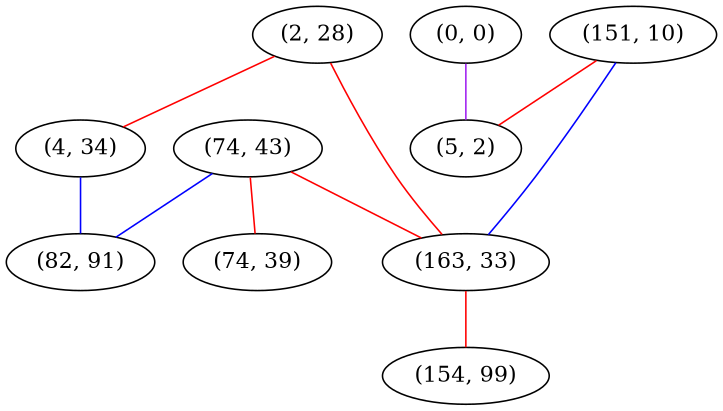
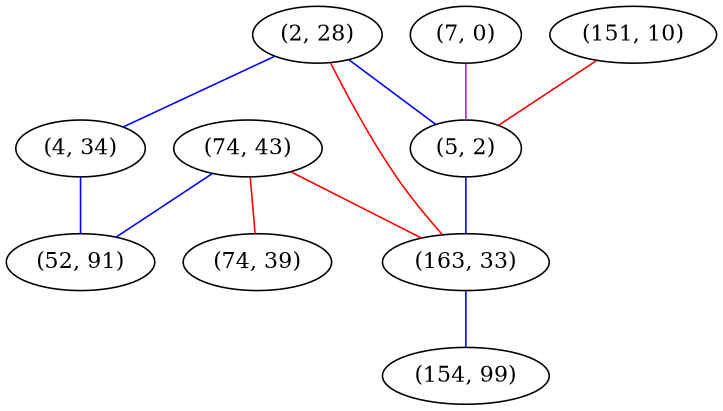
(466, 35) -> (466, 35)
(199, 92) -> (199, 92)
none -> (392, 92)
(555, 151) -> (466, 205)
(81, 262) -> (81, 262)
(466, 319) -> (466, 319)
